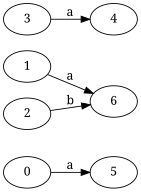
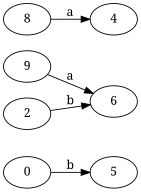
(27, 19) -> (27, 19)
(27, 66) -> (27, 66)
(70, 166) -> (70, 166)
